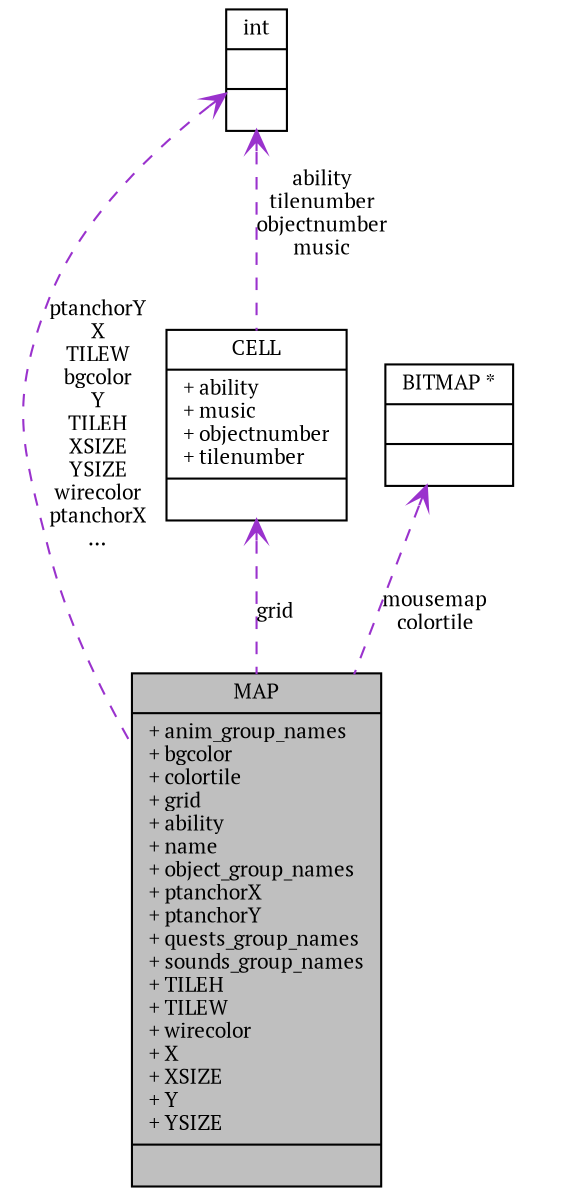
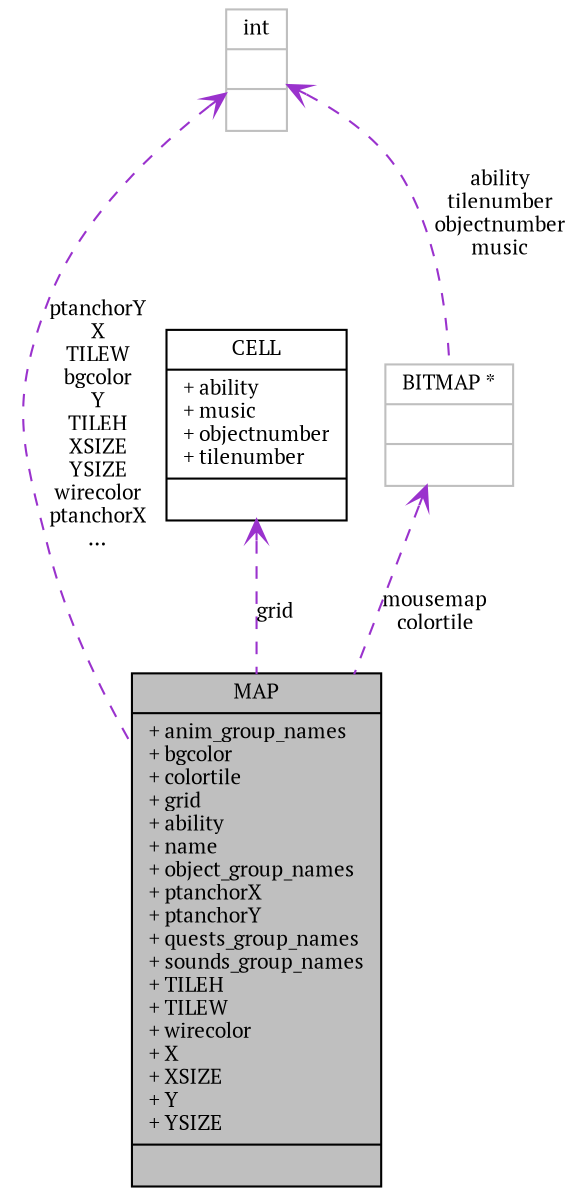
(257, 70) -> (257, 70)
(257, 241) -> (417, 207)
(449, 425) -> (449, 425)
